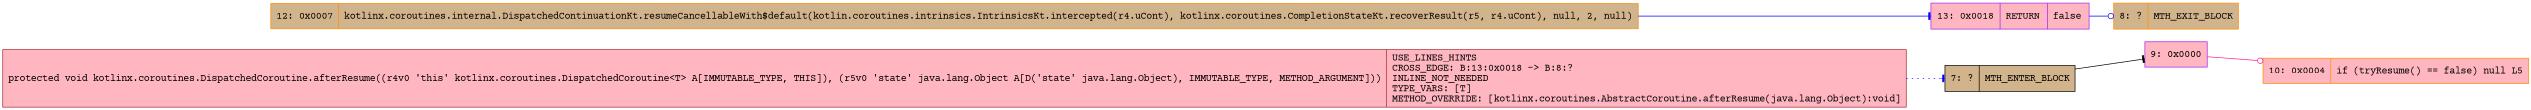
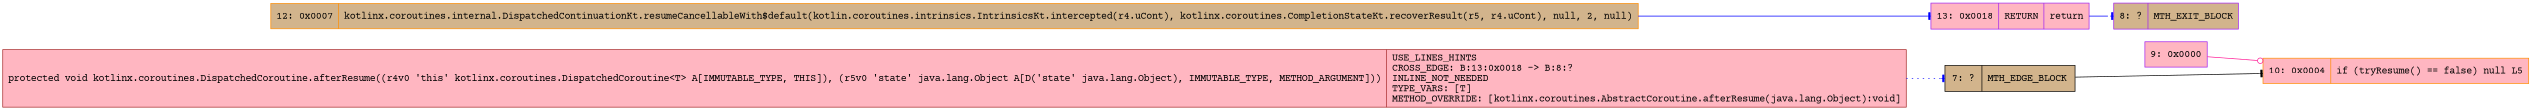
(2067, 16) -> (2066, 16)
(2099, 16) -> (2099, 16)
(2176, 16) -> (2176, 16)
(2108, 64) -> (2167, 75)
(2027, 78) -> (2027, 78)
